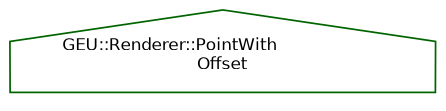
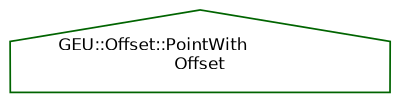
(223, 56) -> (200, 56)
